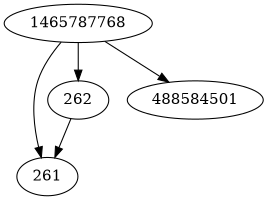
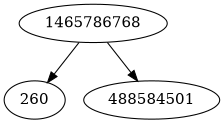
(78, 23) -> (93, 23)
(78, 100) -> (35, 100)
(47, 177) -> none
